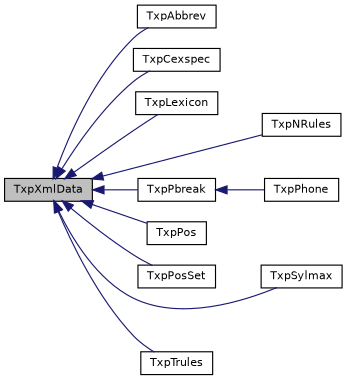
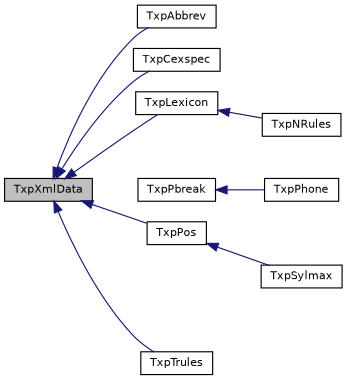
(182, 155) -> (246, 115)
(121, 190) -> none
(177, 277) -> none
(148, 304) -> (244, 256)
